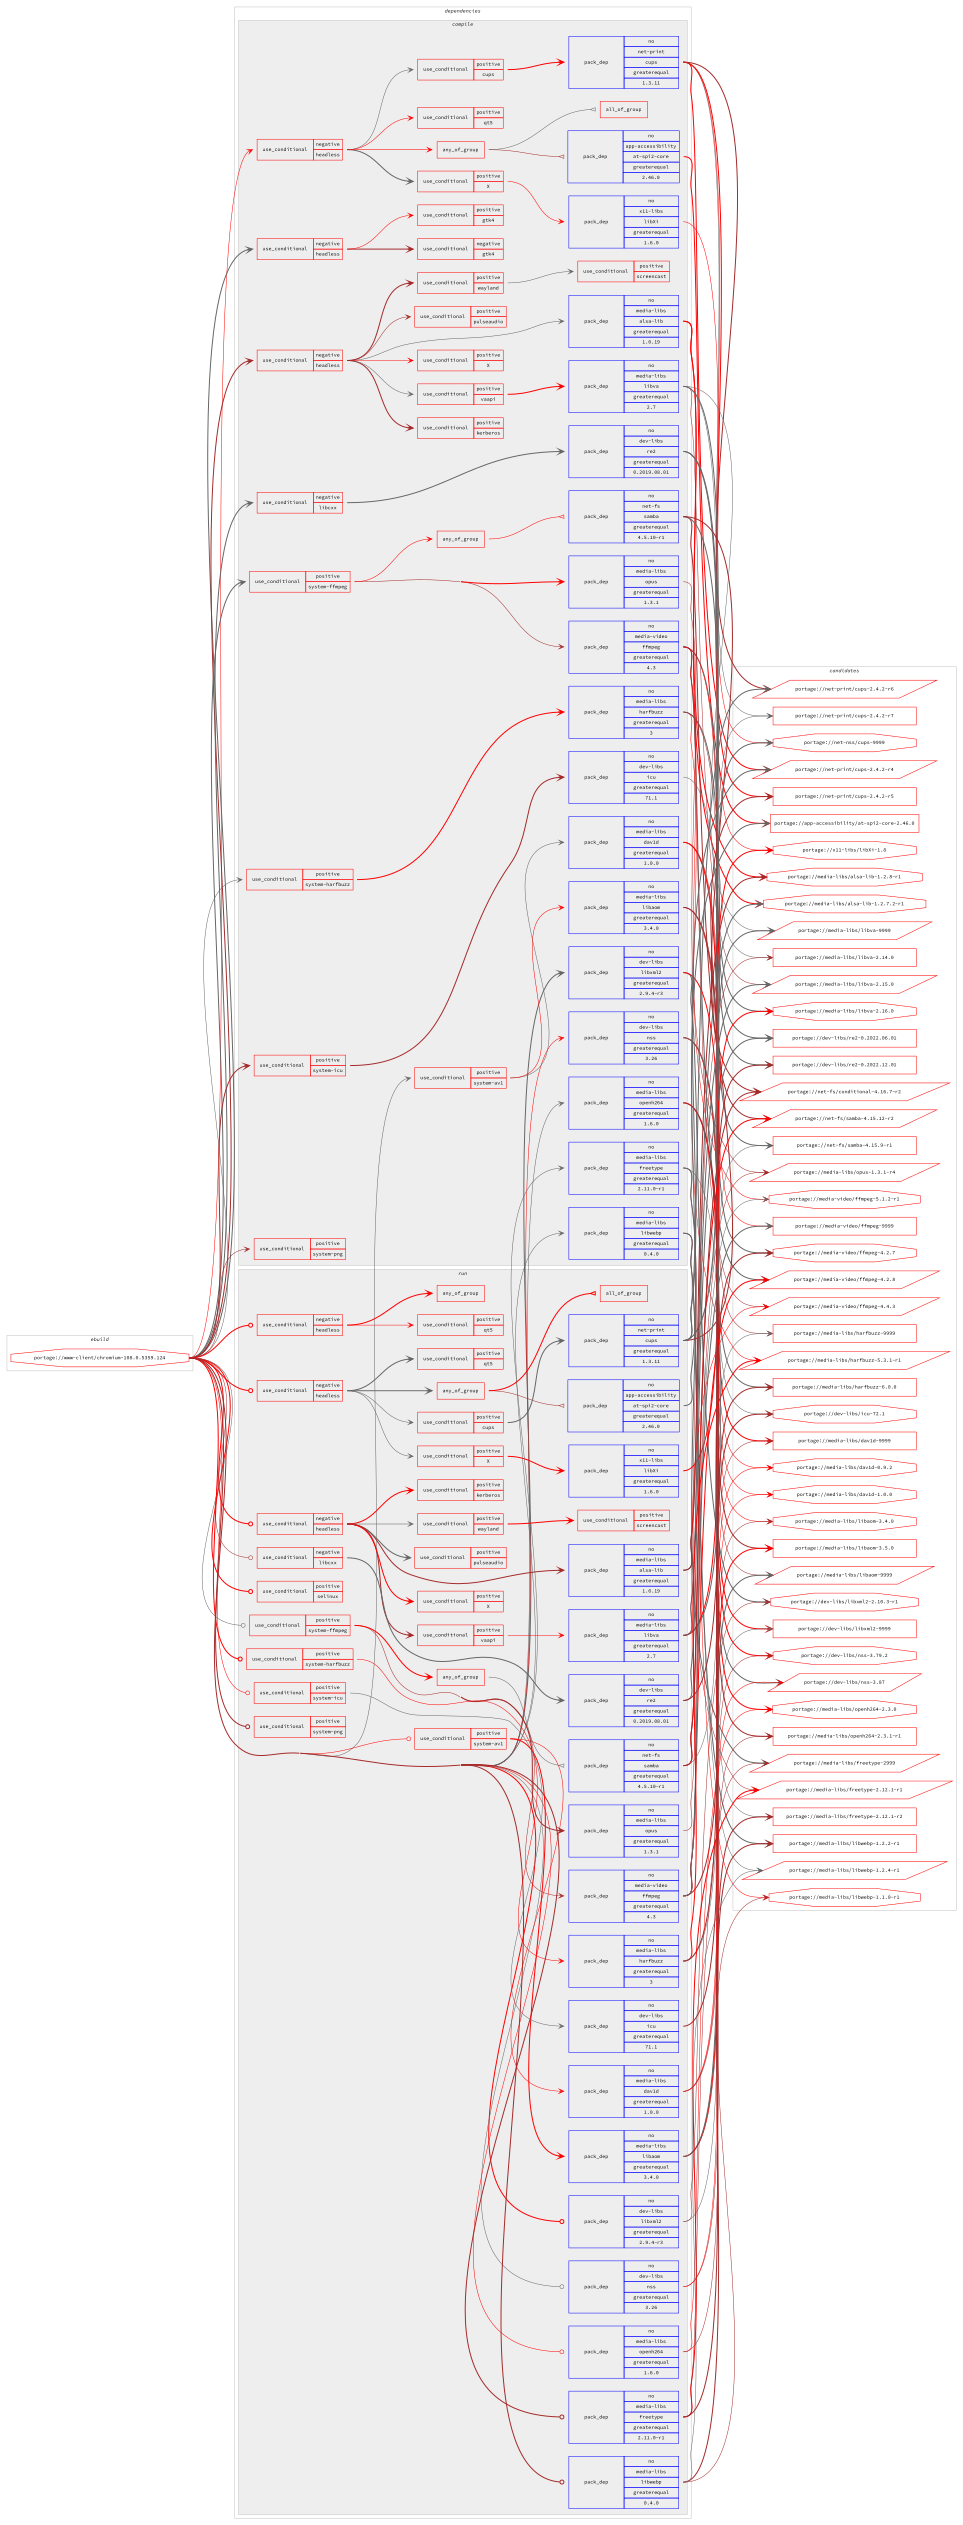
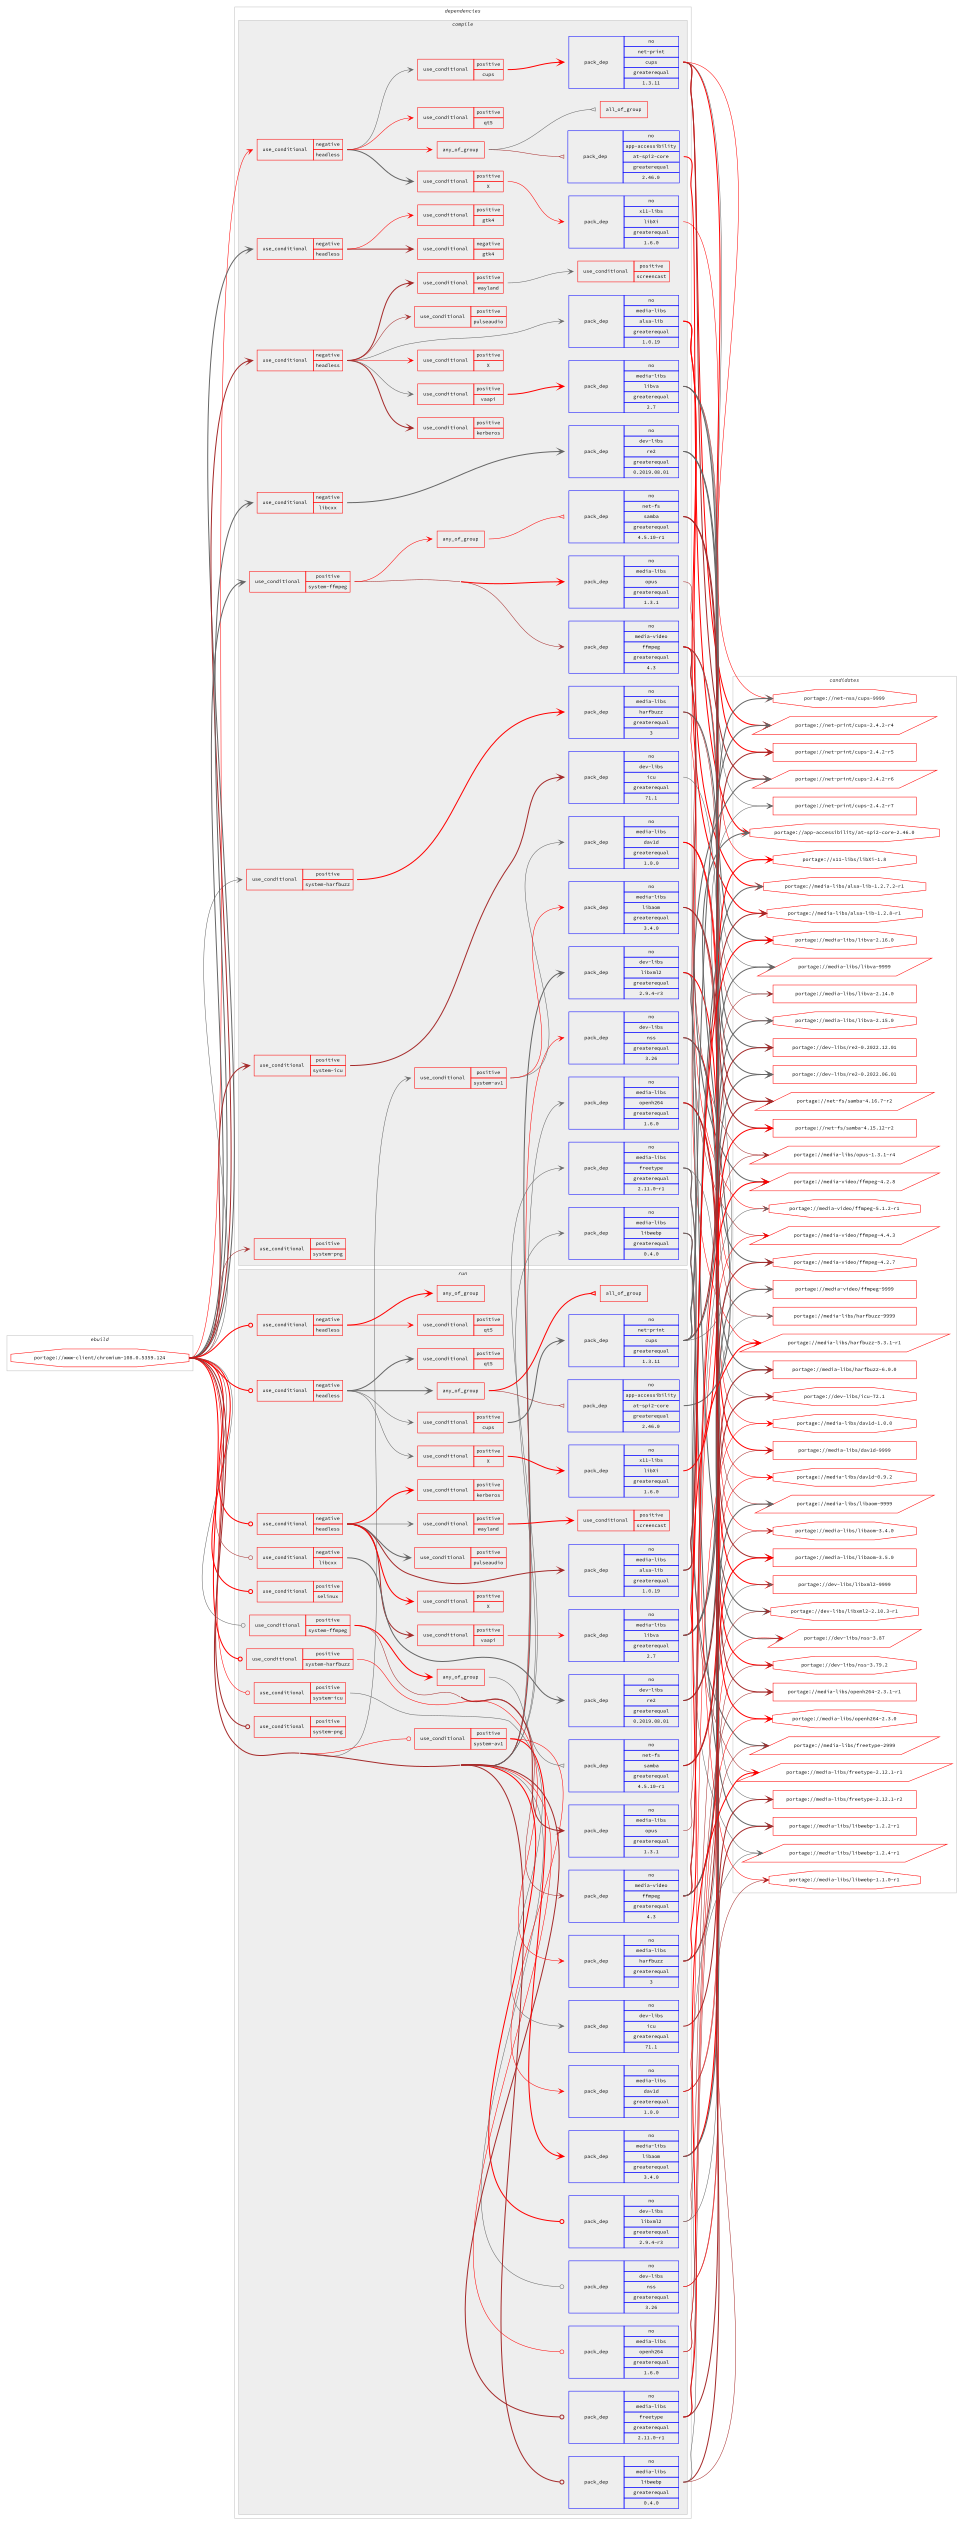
(845, 823) -> (845, 833)
(845, 984) -> (845, 1021)
(845, 1092) -> (845, 1101)
(845, 1119) -> (845, 1128)
(845, 1146) -> none
